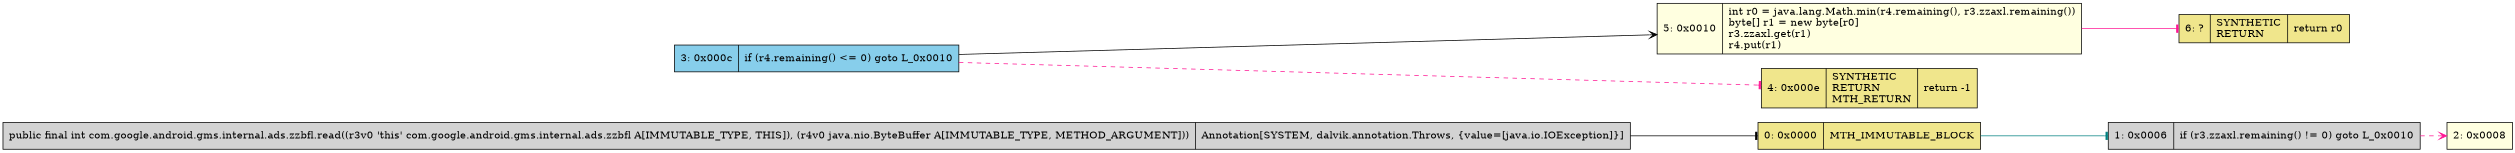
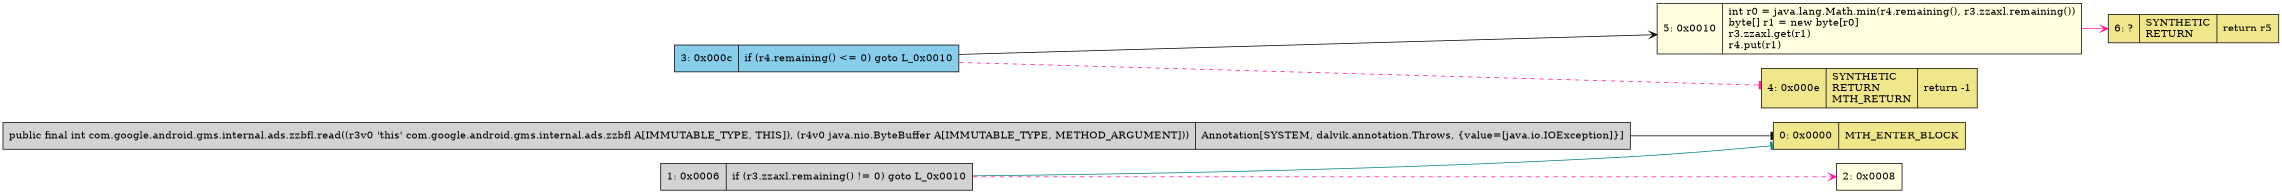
(2319, 28) -> (2248, 28)
(2128, 29) -> (2091, 29)
(1902, 135) -> (1902, 135)
(2043, 136) -> (1371, 168)
